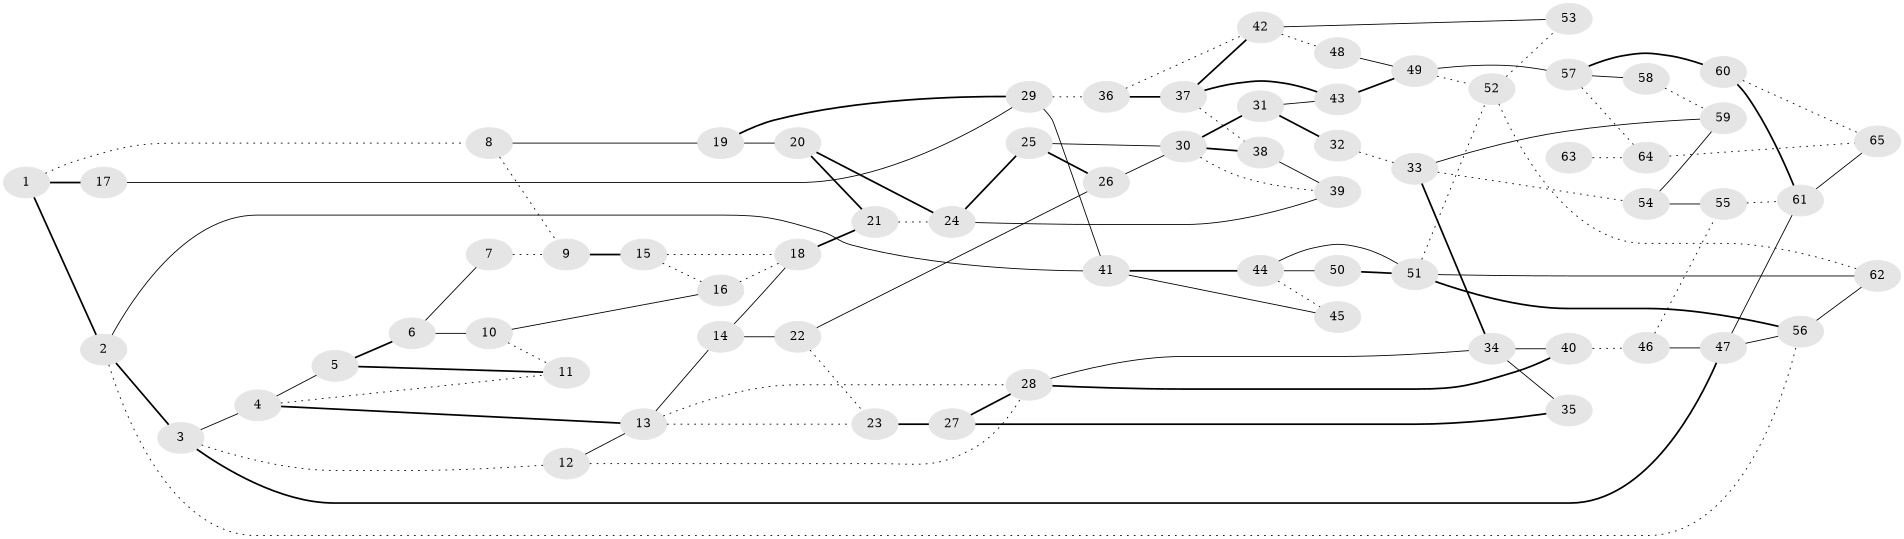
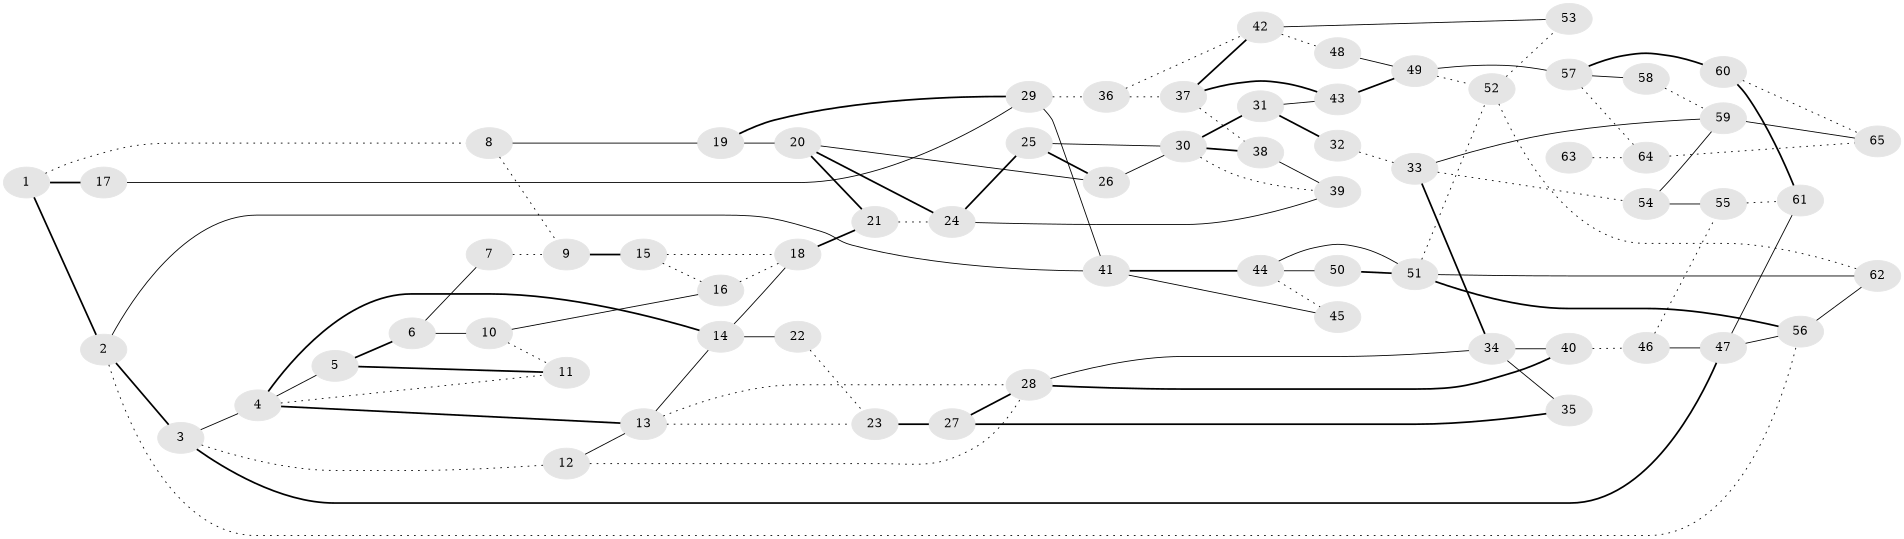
(1145, 97) -> (1145, 97)
(1839, 171) -> (1800, 130)
(959, 256) -> (952, 163)
none -> (468, 294)
